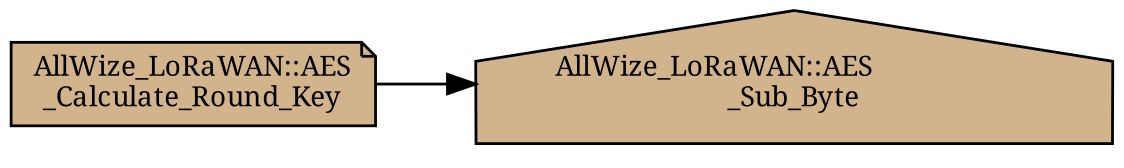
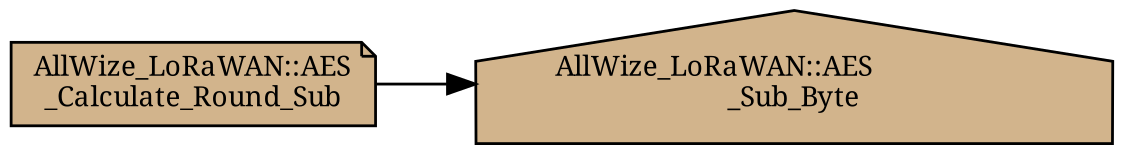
(193, 84) -> (193, 84)
